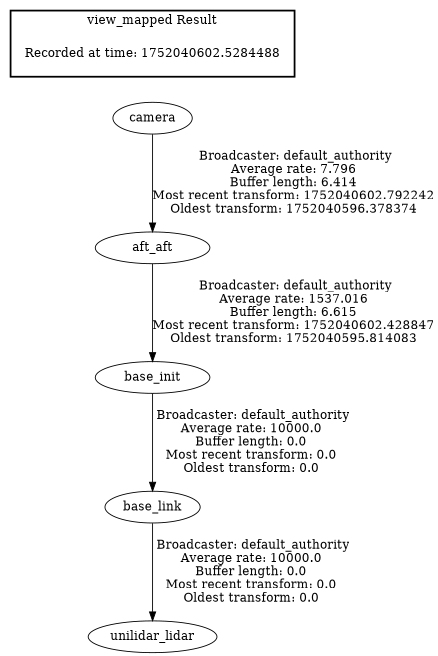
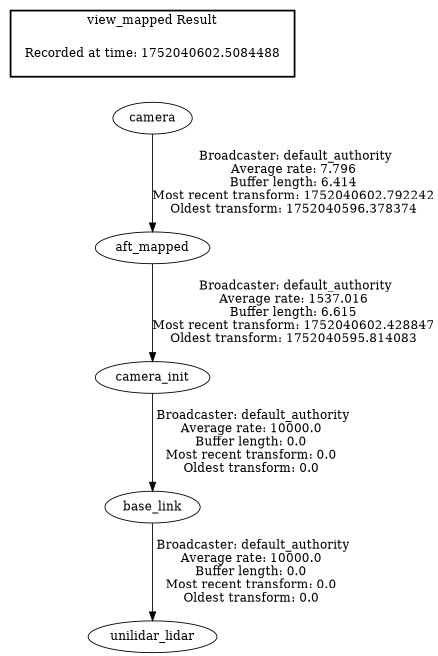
(153, 54) -> (153, 54)
(153, 248) -> (153, 248)
(153, 377) -> (153, 377)
